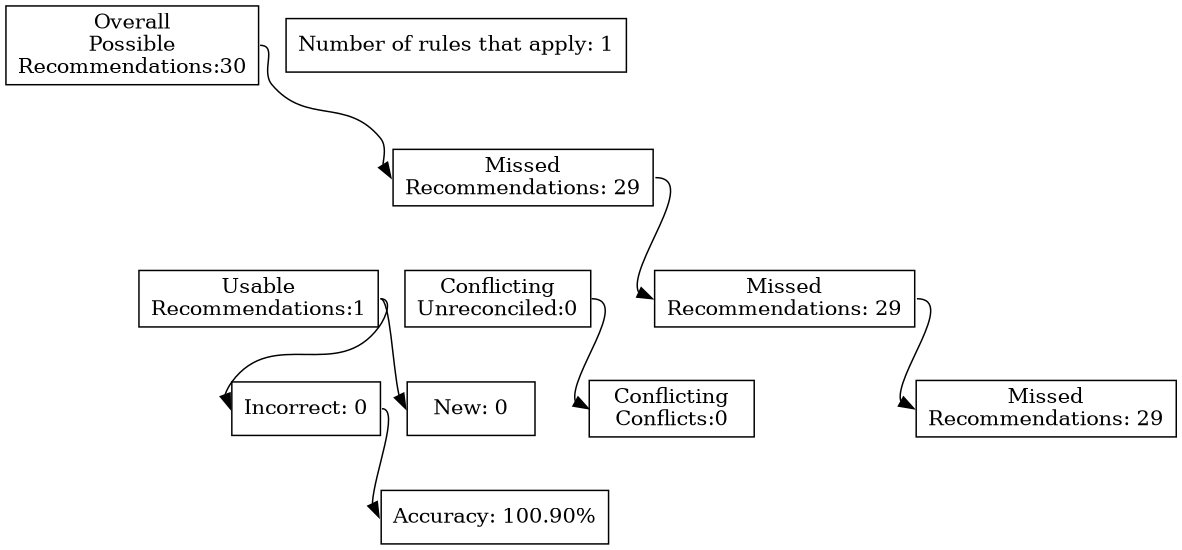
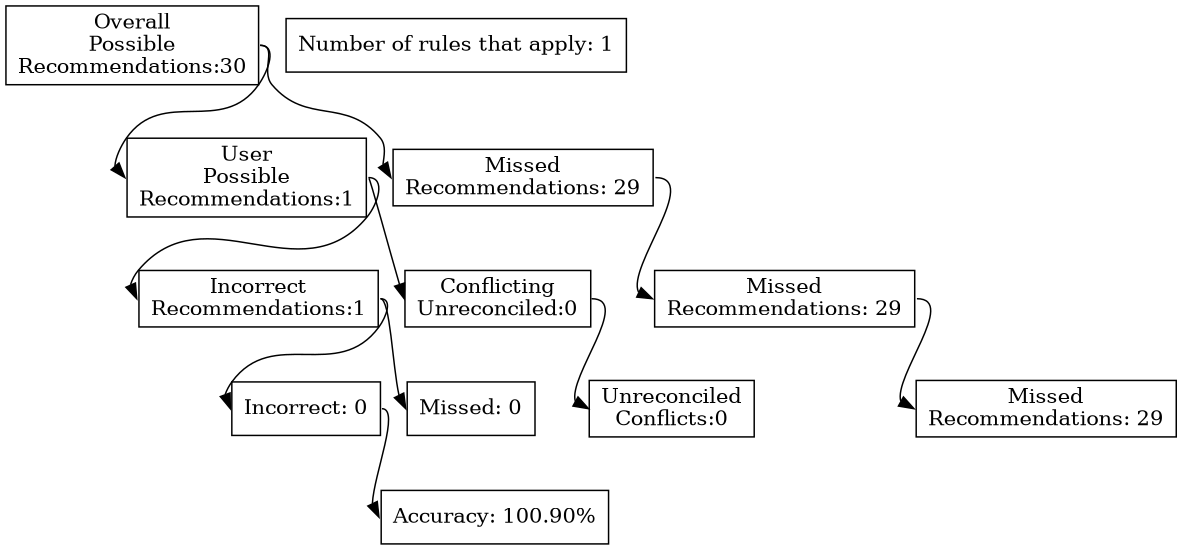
none -> (247, 178)
(259, 299) -> (259, 299)
(471, 409) -> (471, 409)
(672, 409) -> (672, 409)
